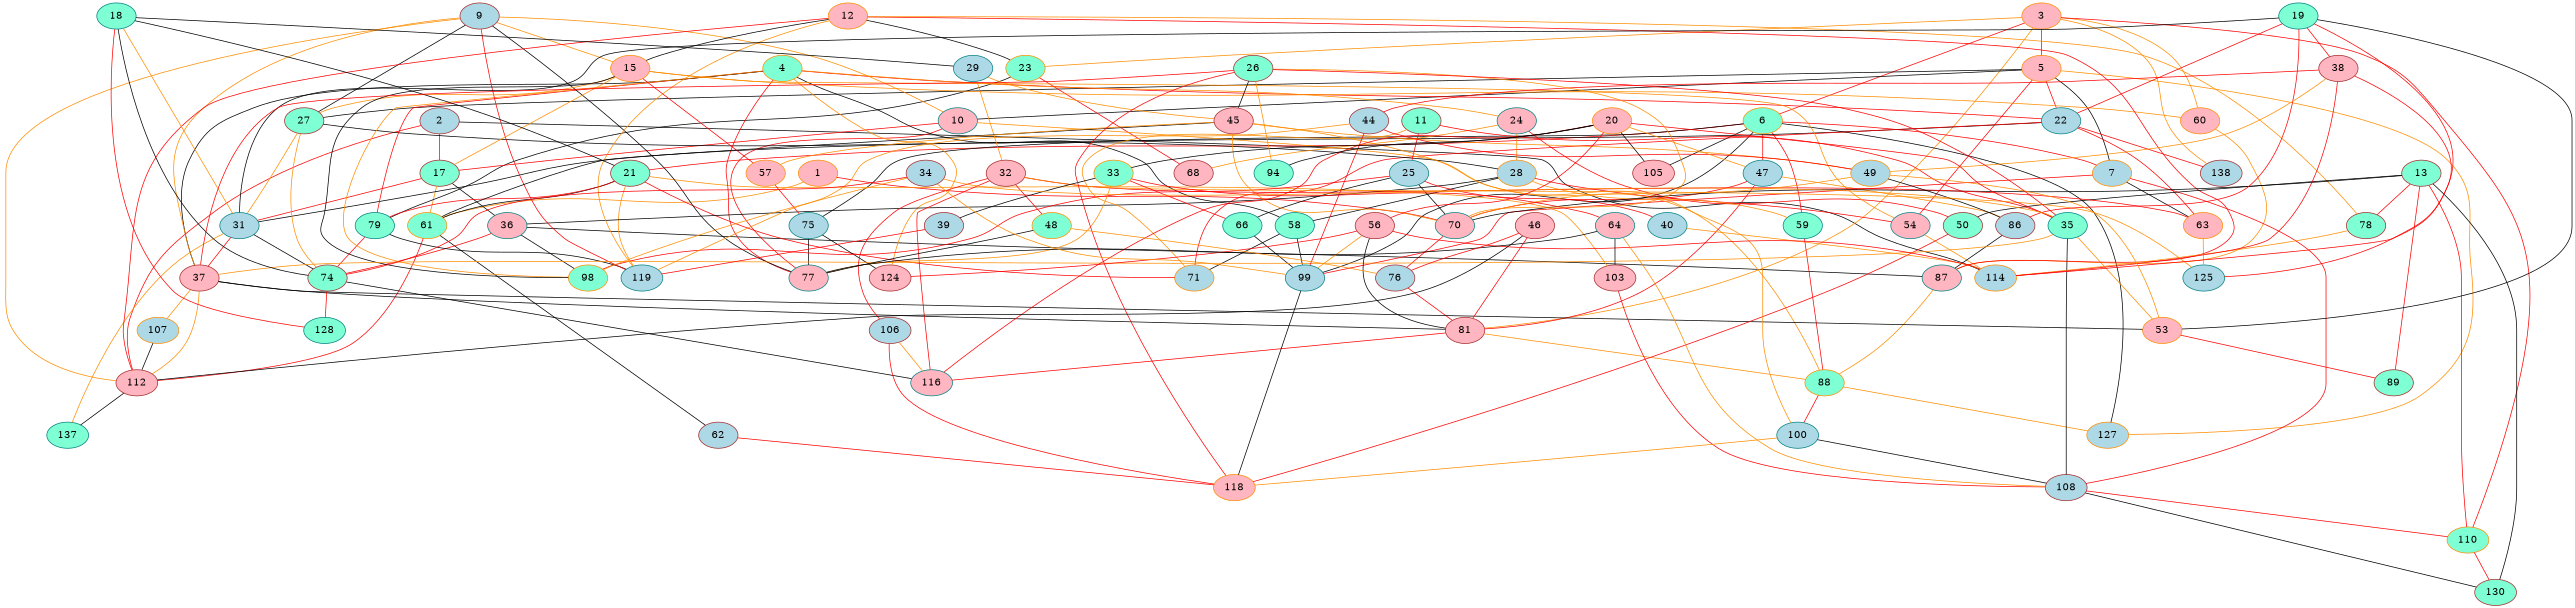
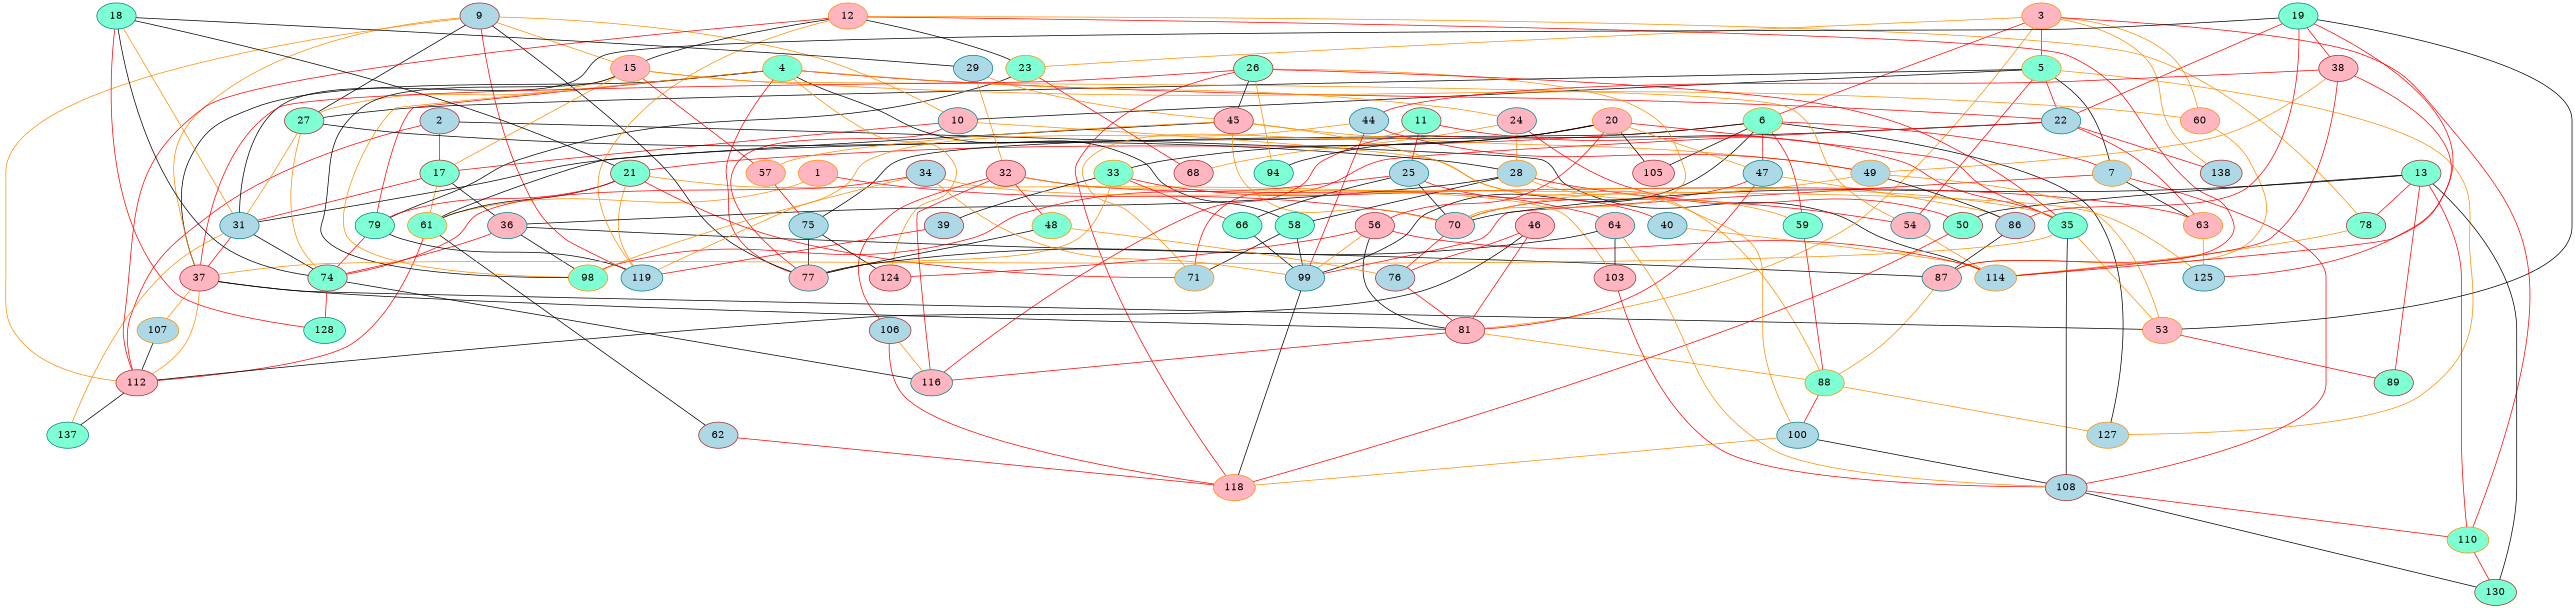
(2041, 68) -> (2041, 68)
(1369, 121) -> (1369, 121)
